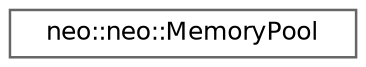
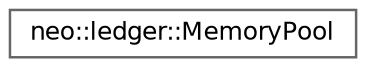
(183, 34) -> (183, 34)
